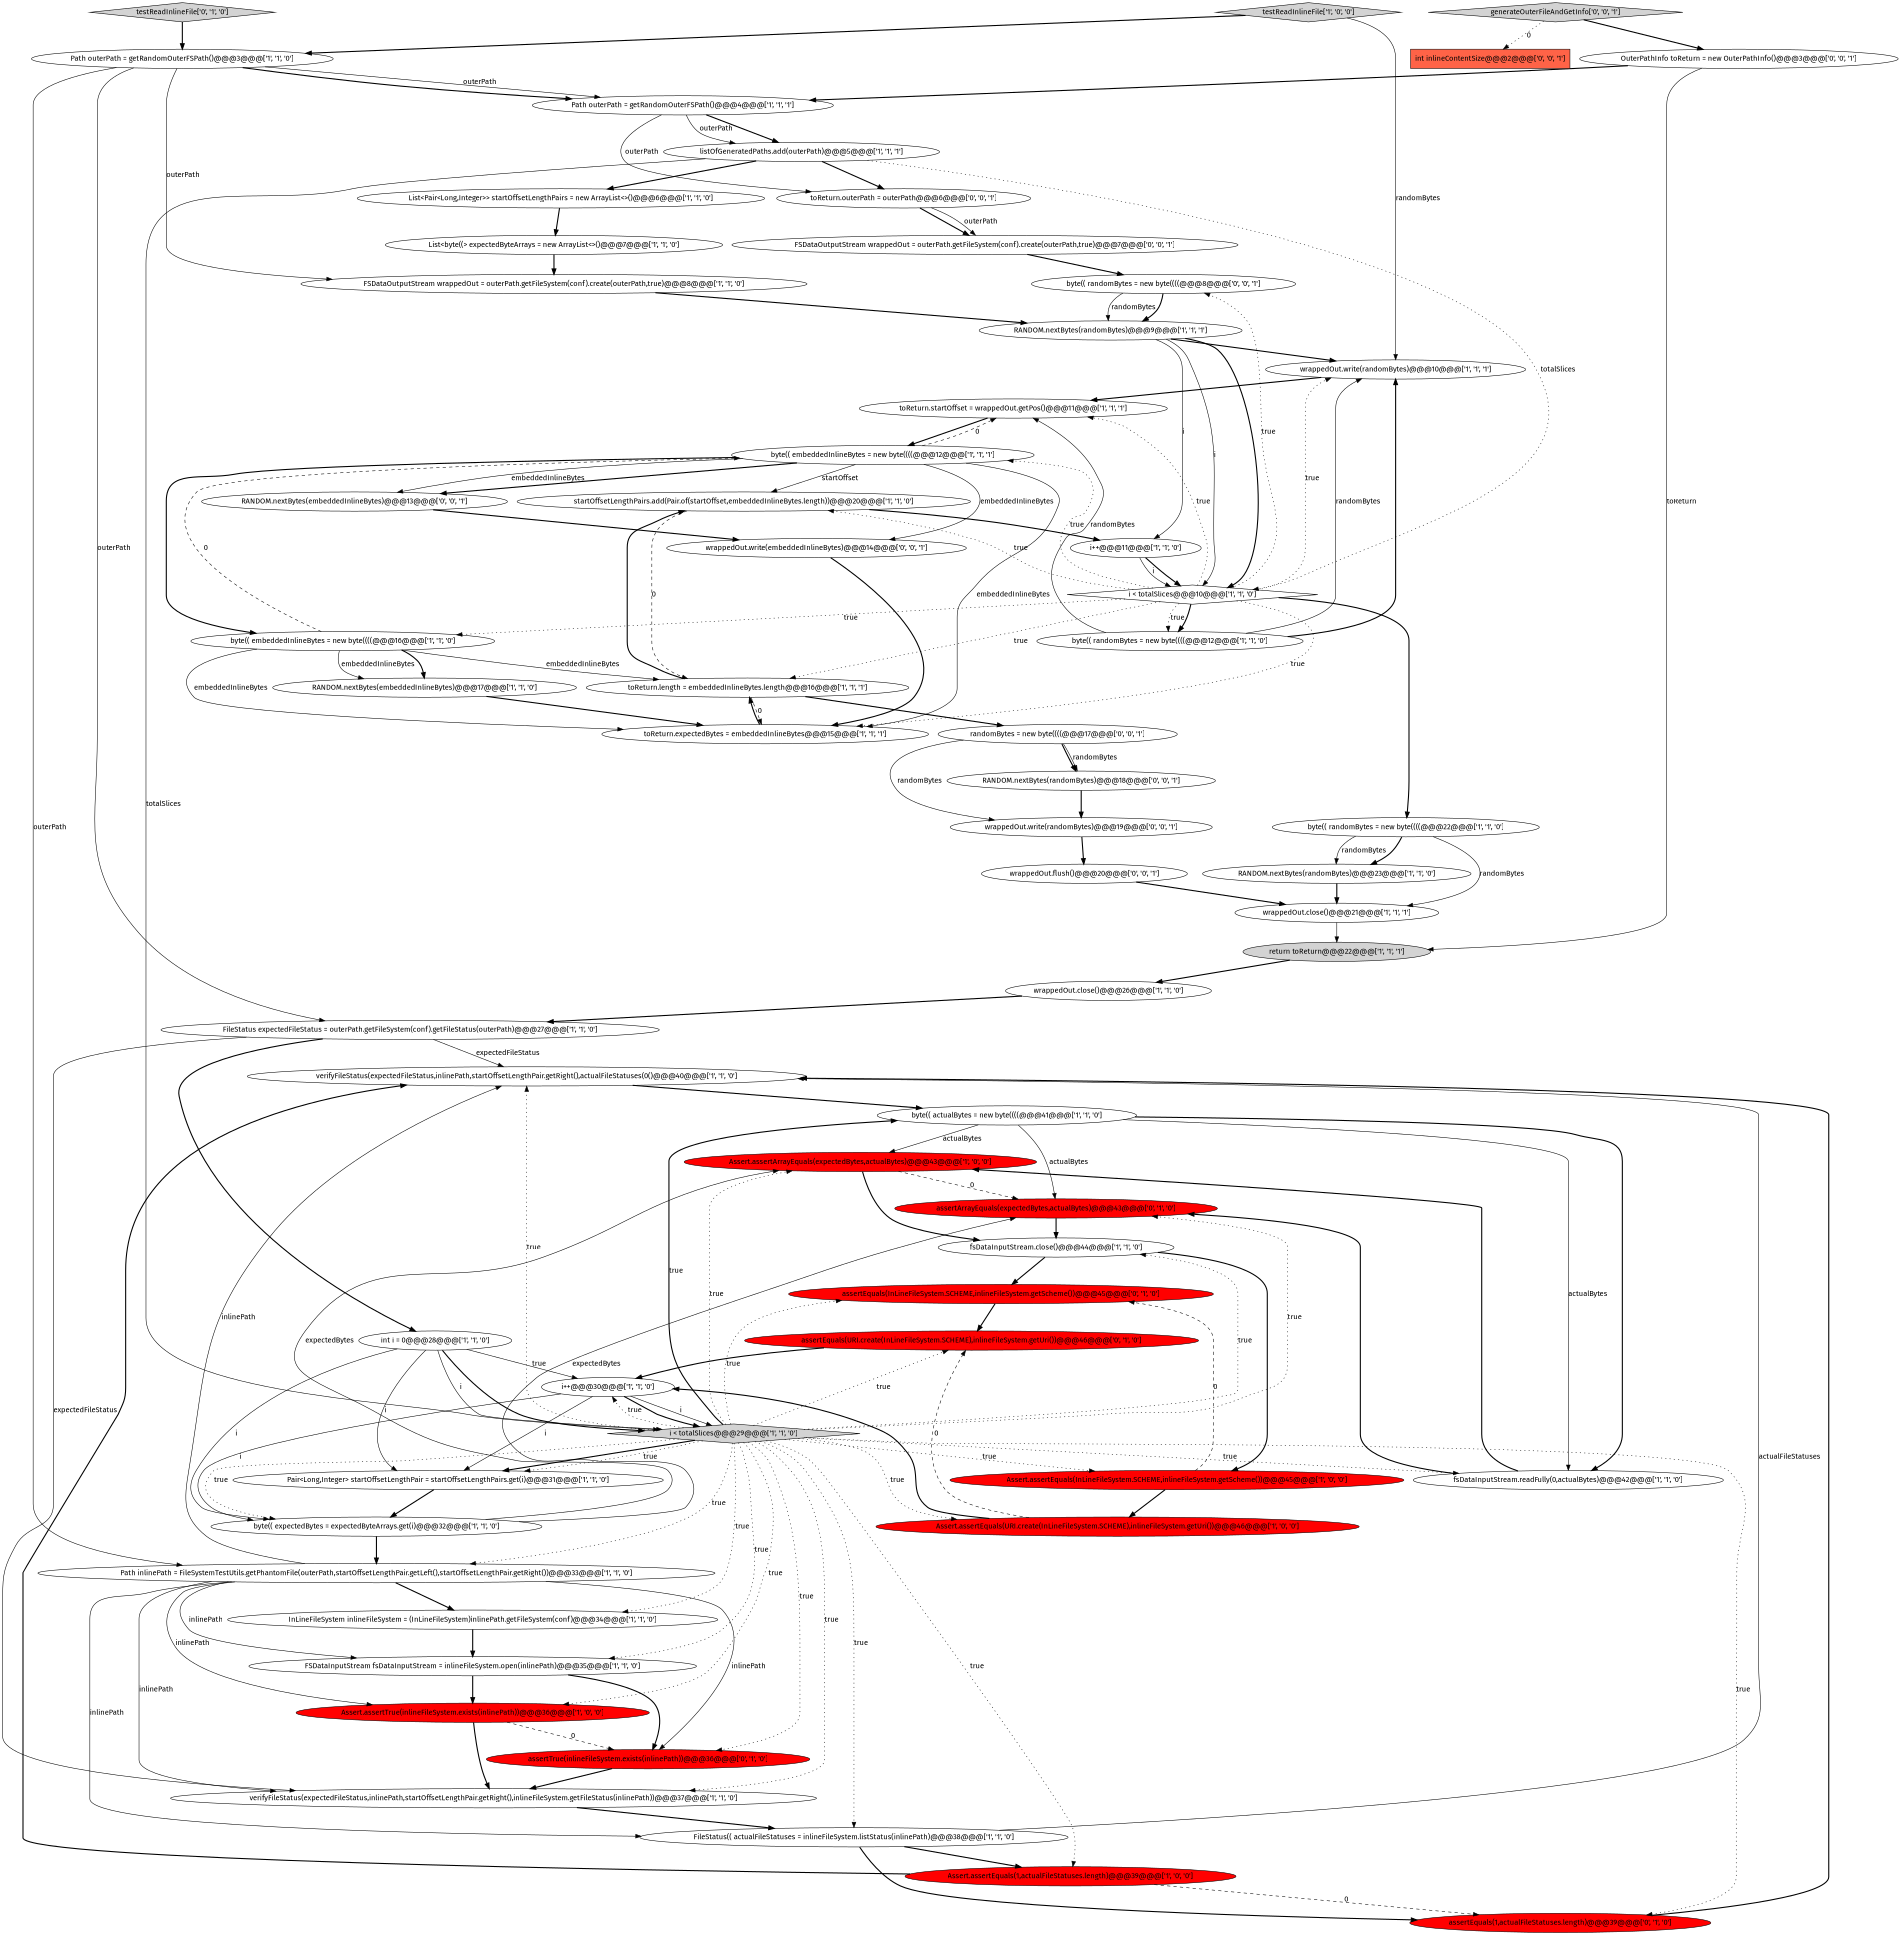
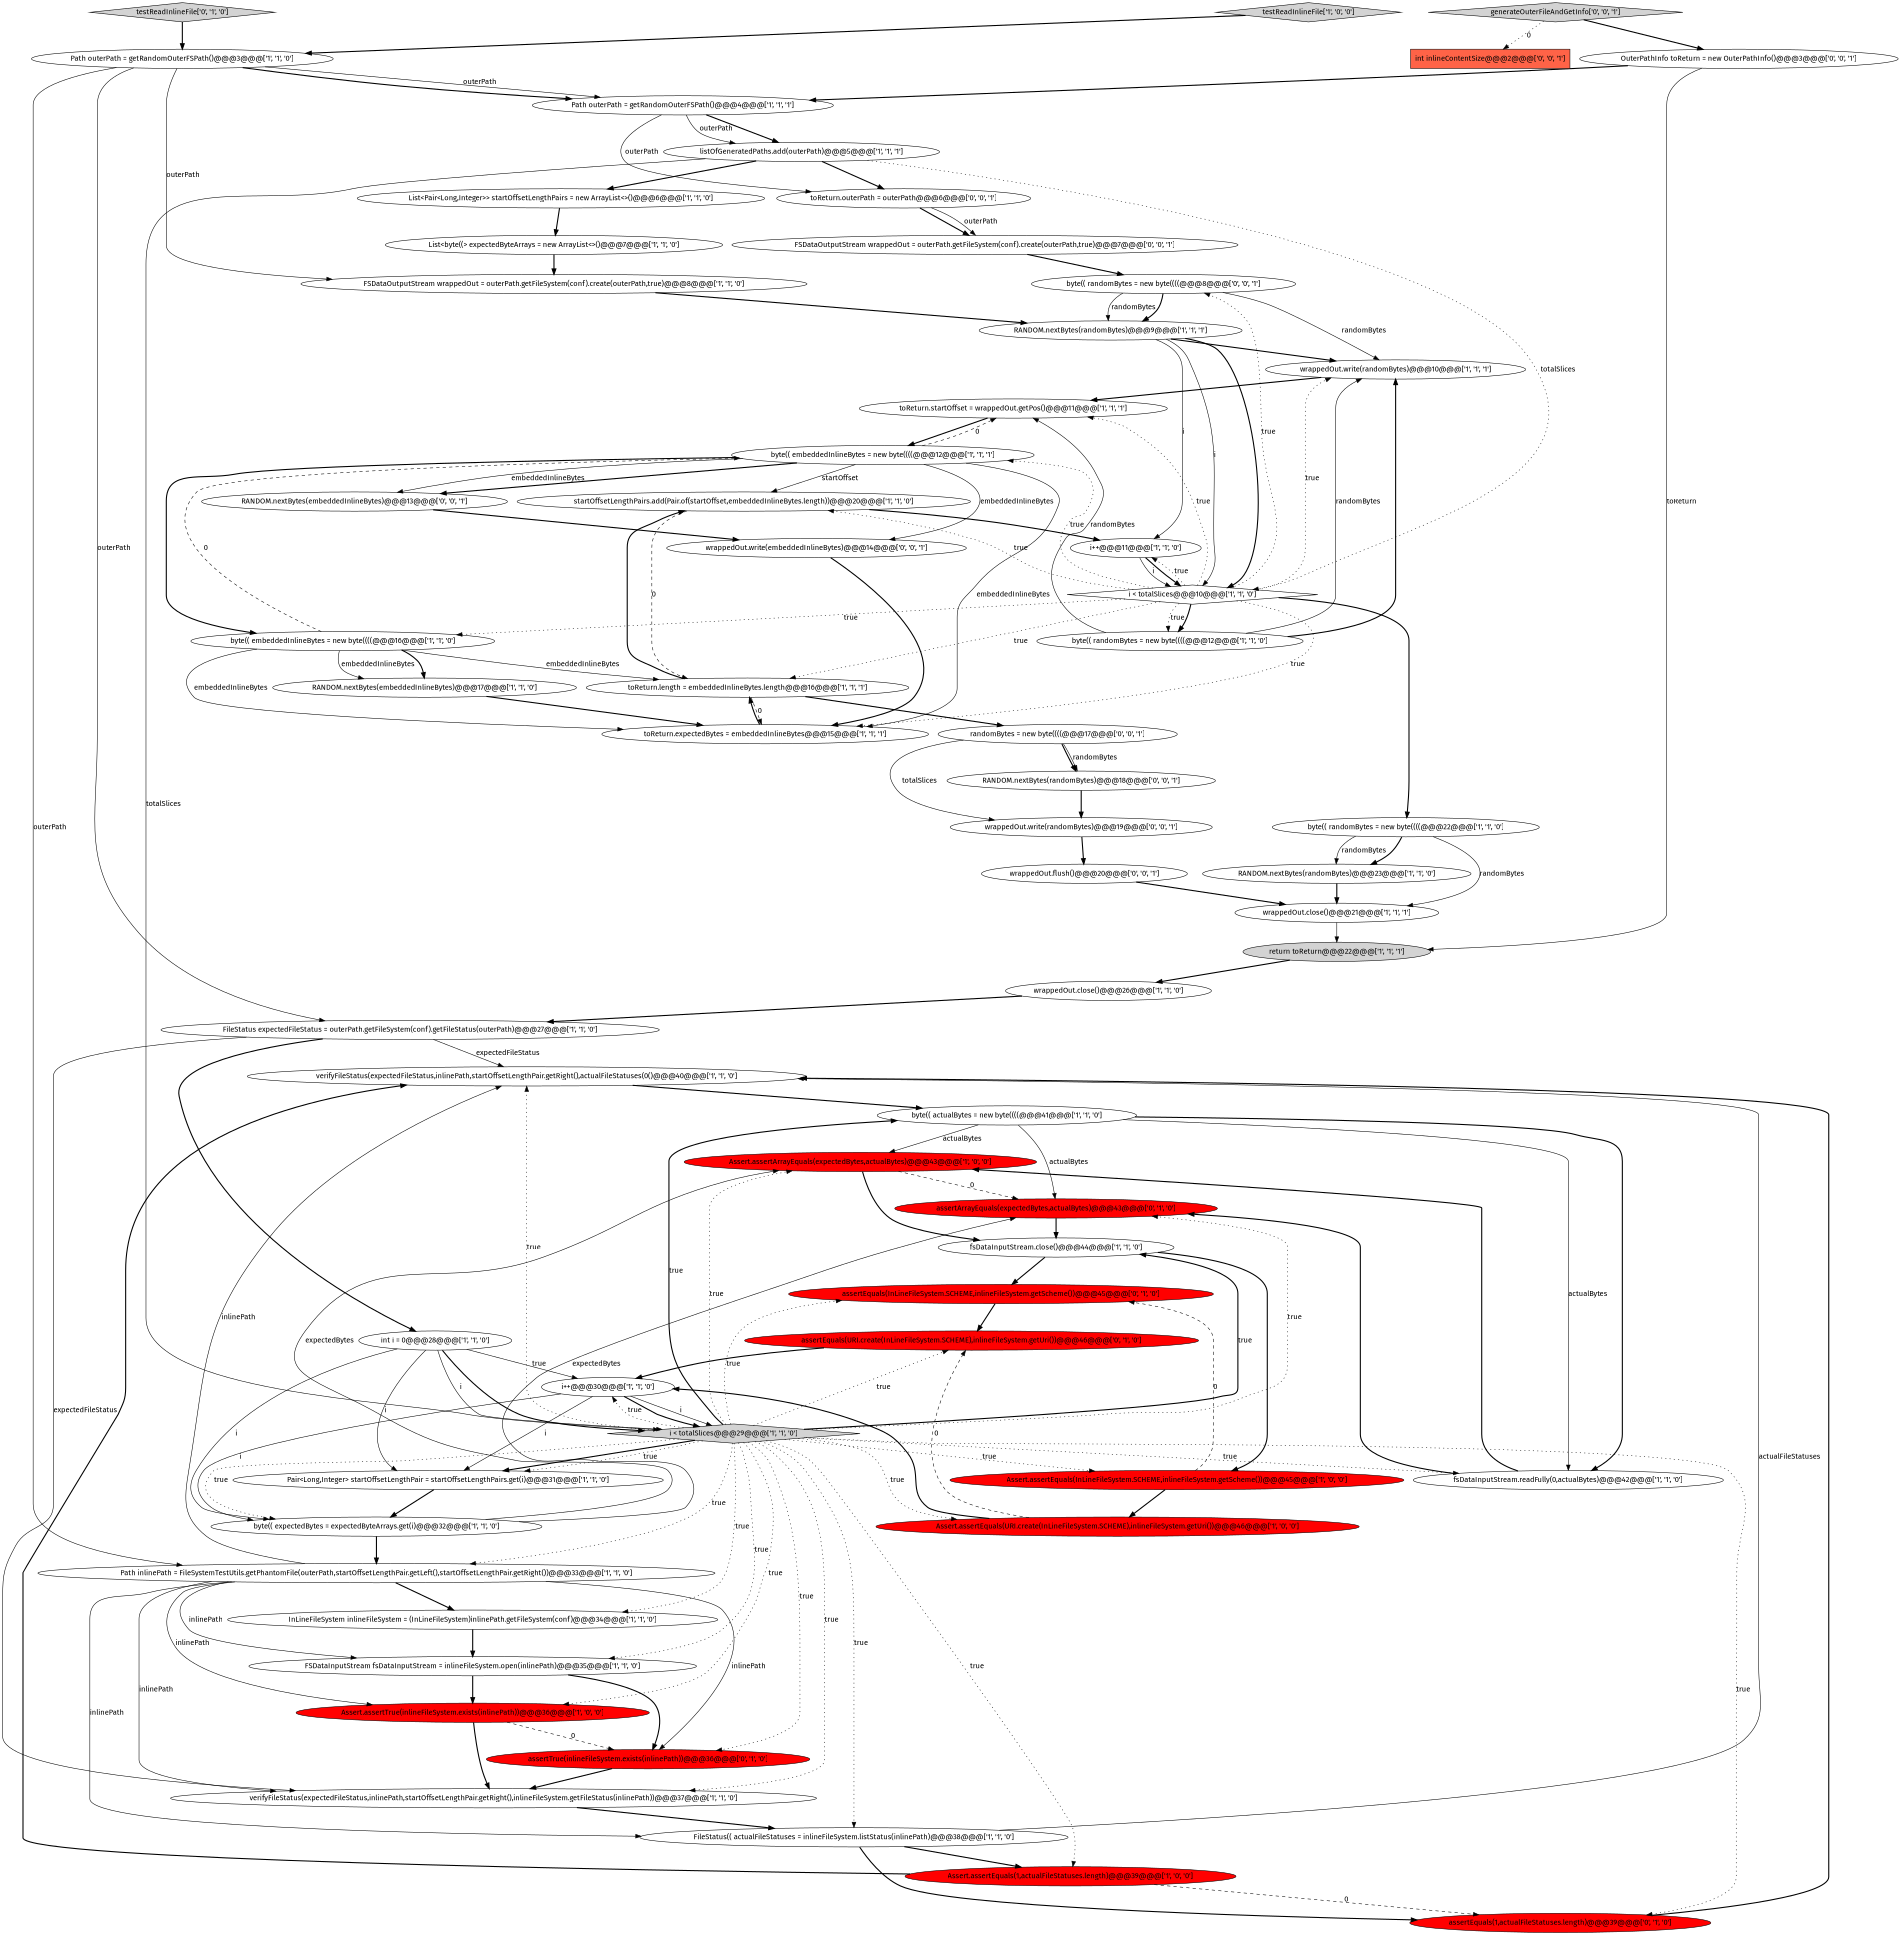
(1396, 172) -> (1301, 319)
none -> (1171, 572)
(920, 781) -> (920, 781)
(1123, 1408) -> (1123, 1408)
